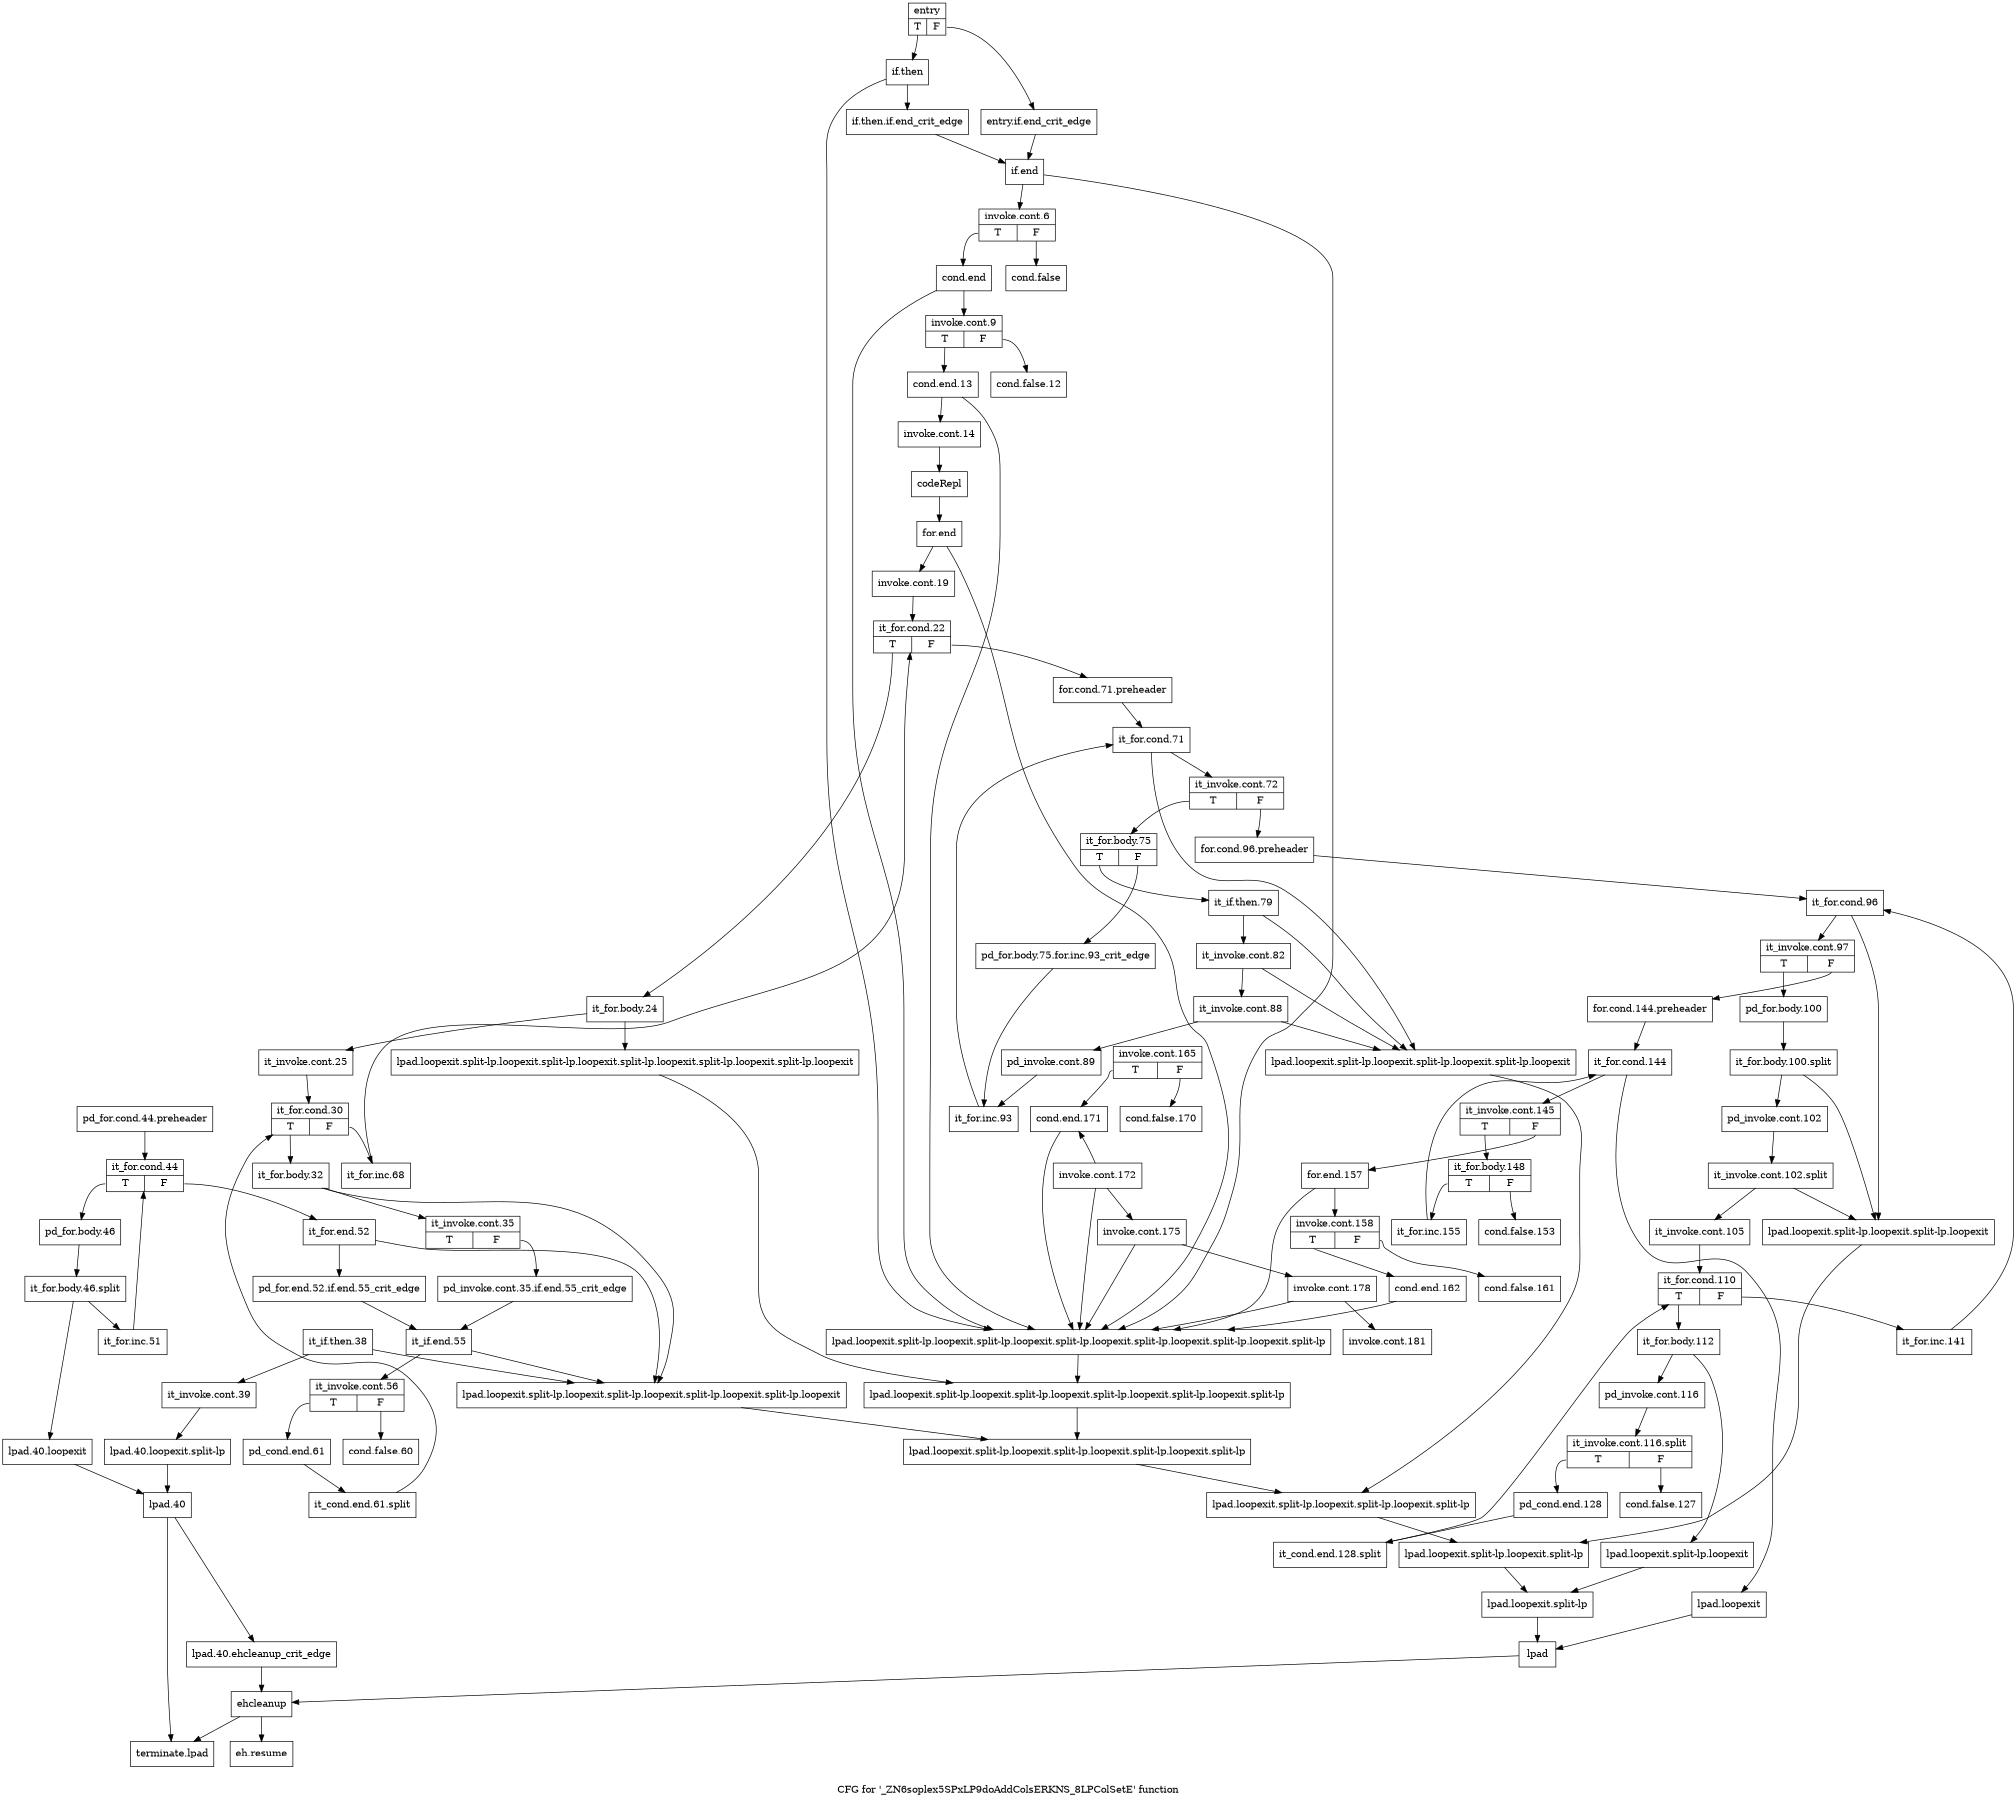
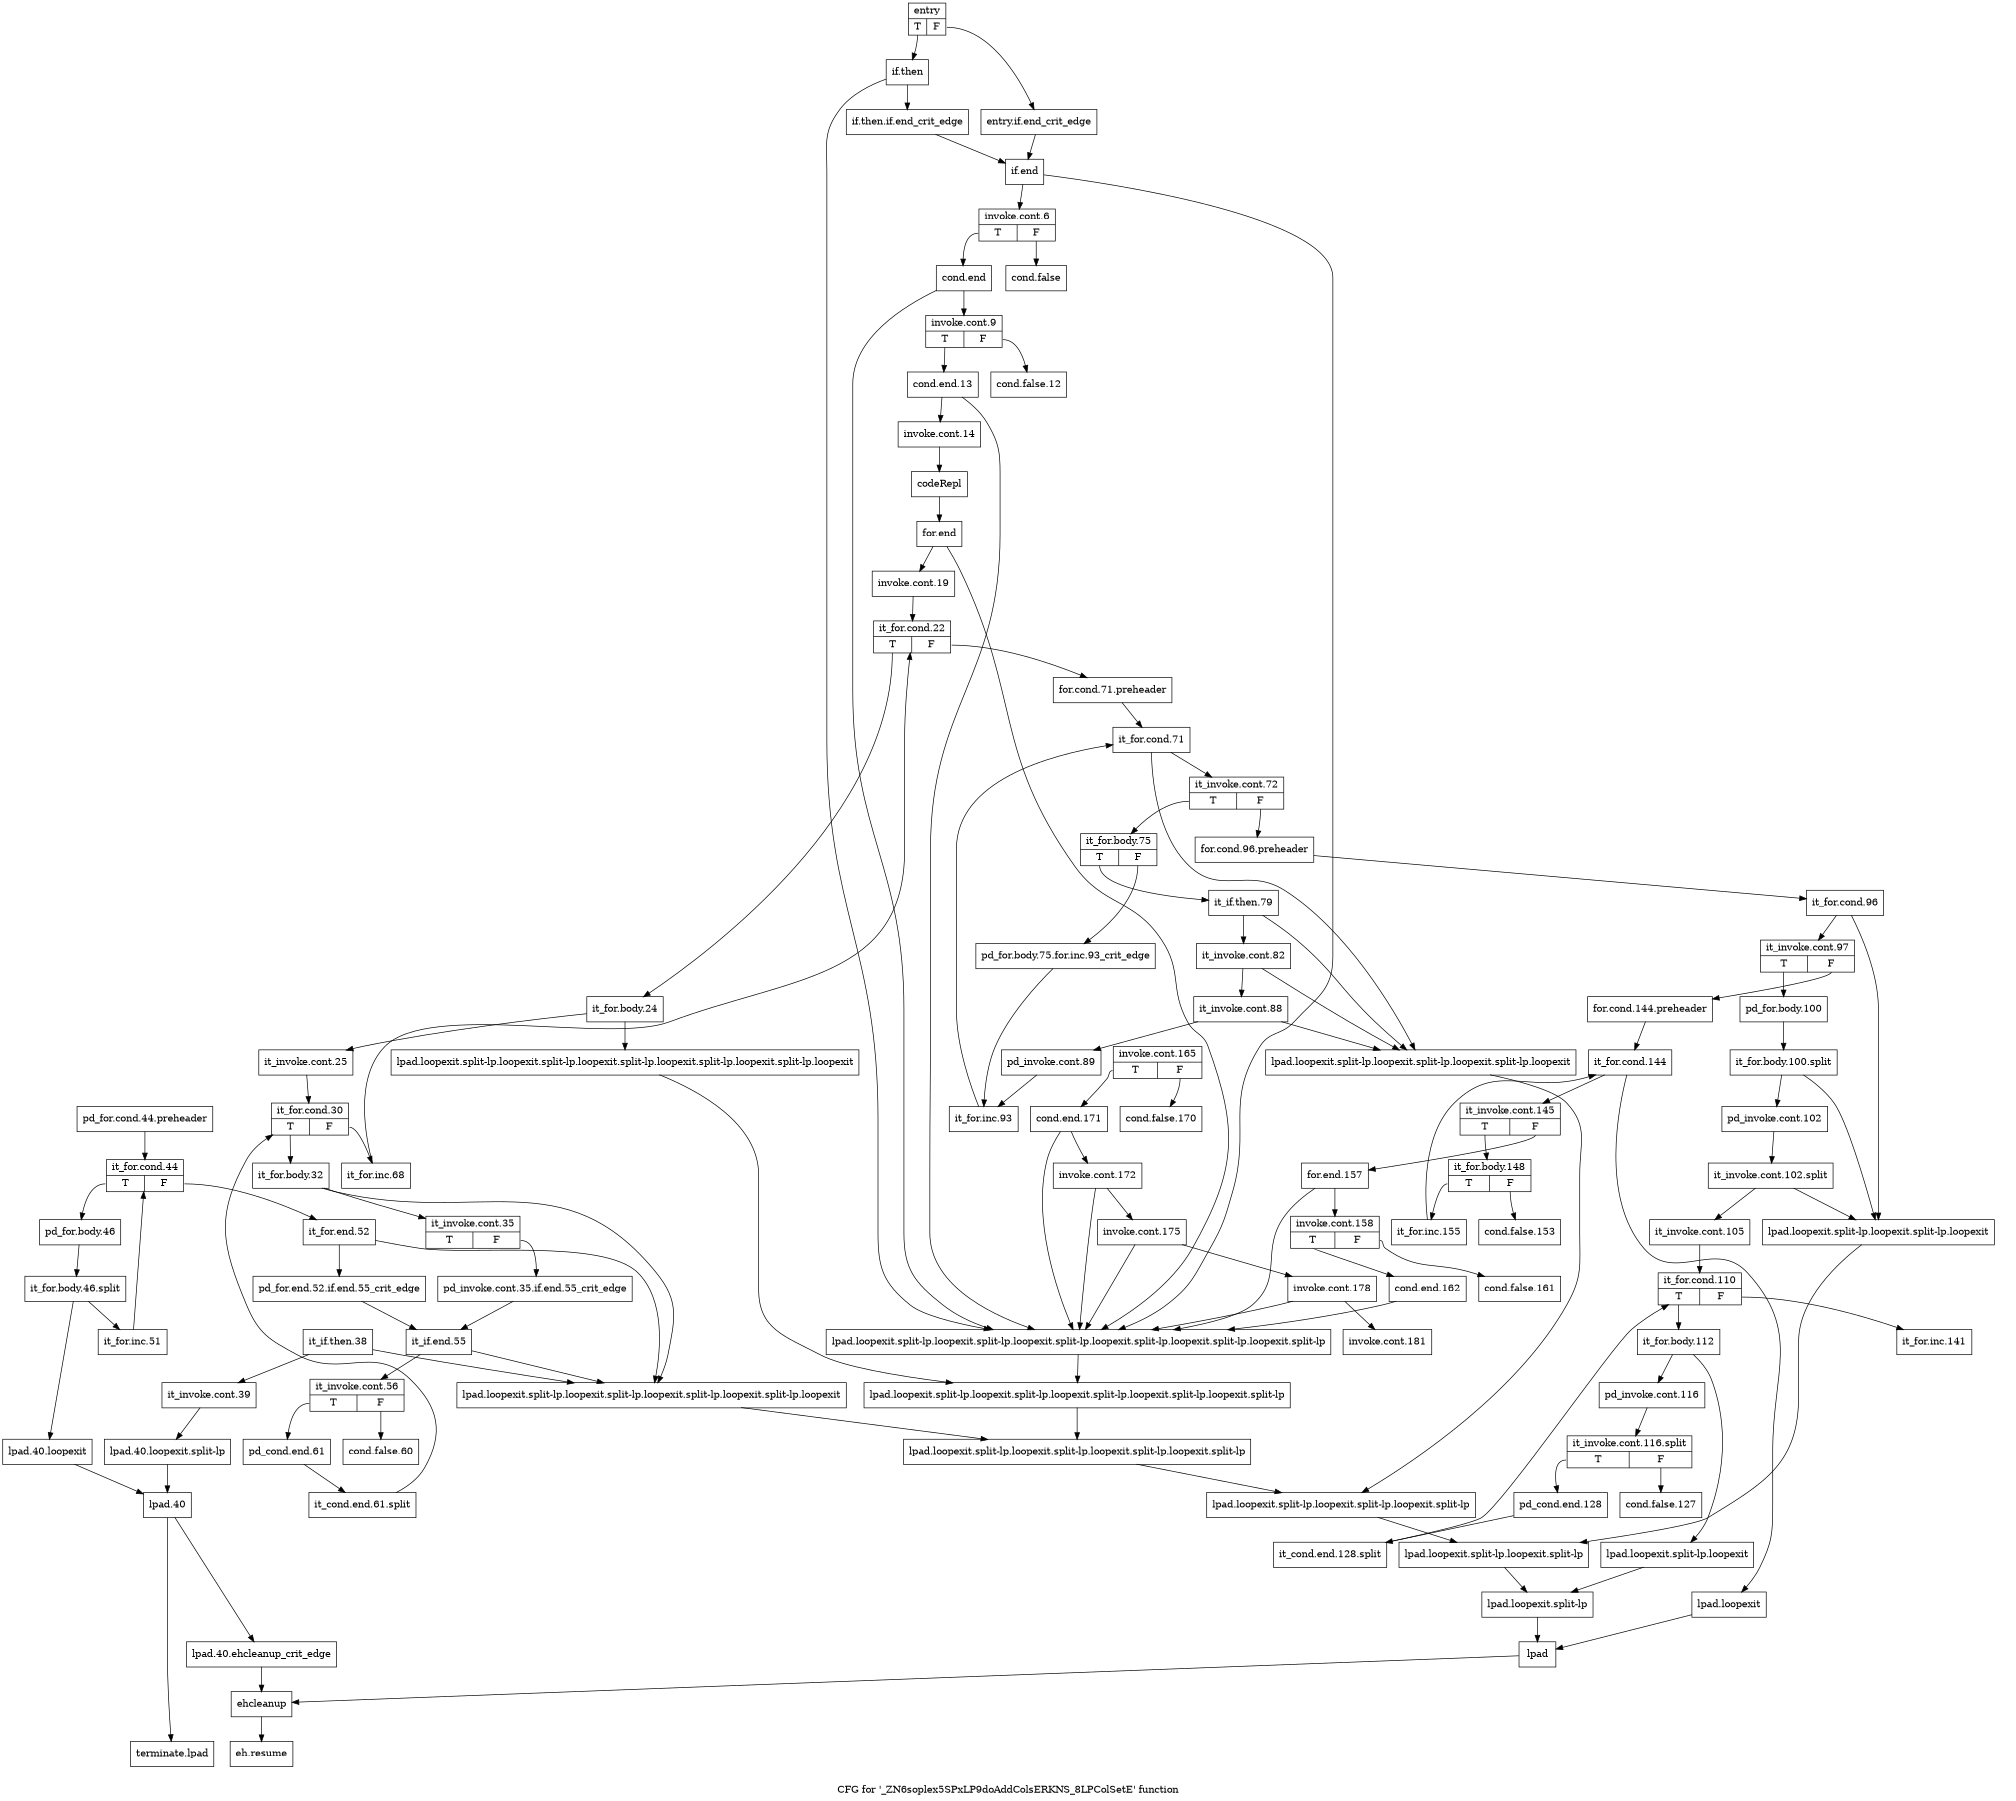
(2013, 1096) -> none
(1089, 1150) -> (1077, 1145)
(220, 1727) -> none
